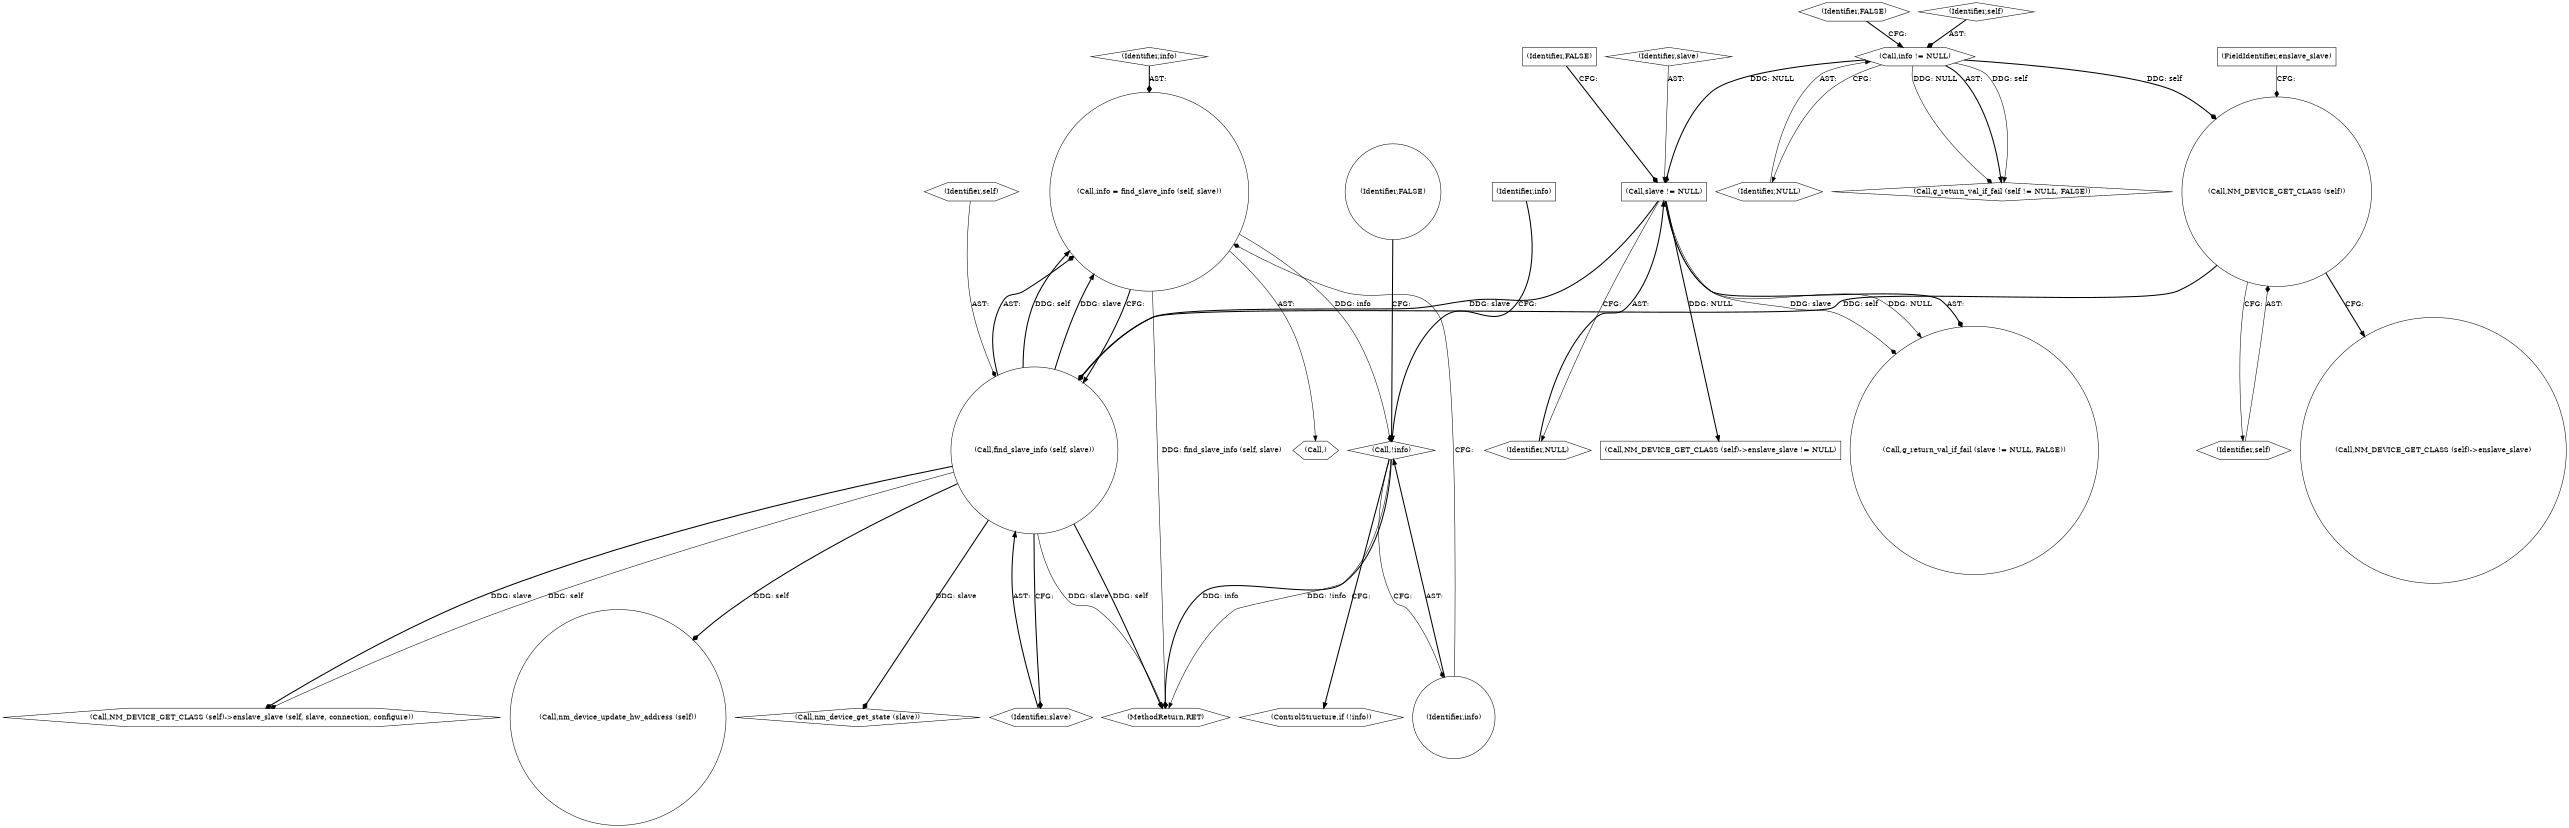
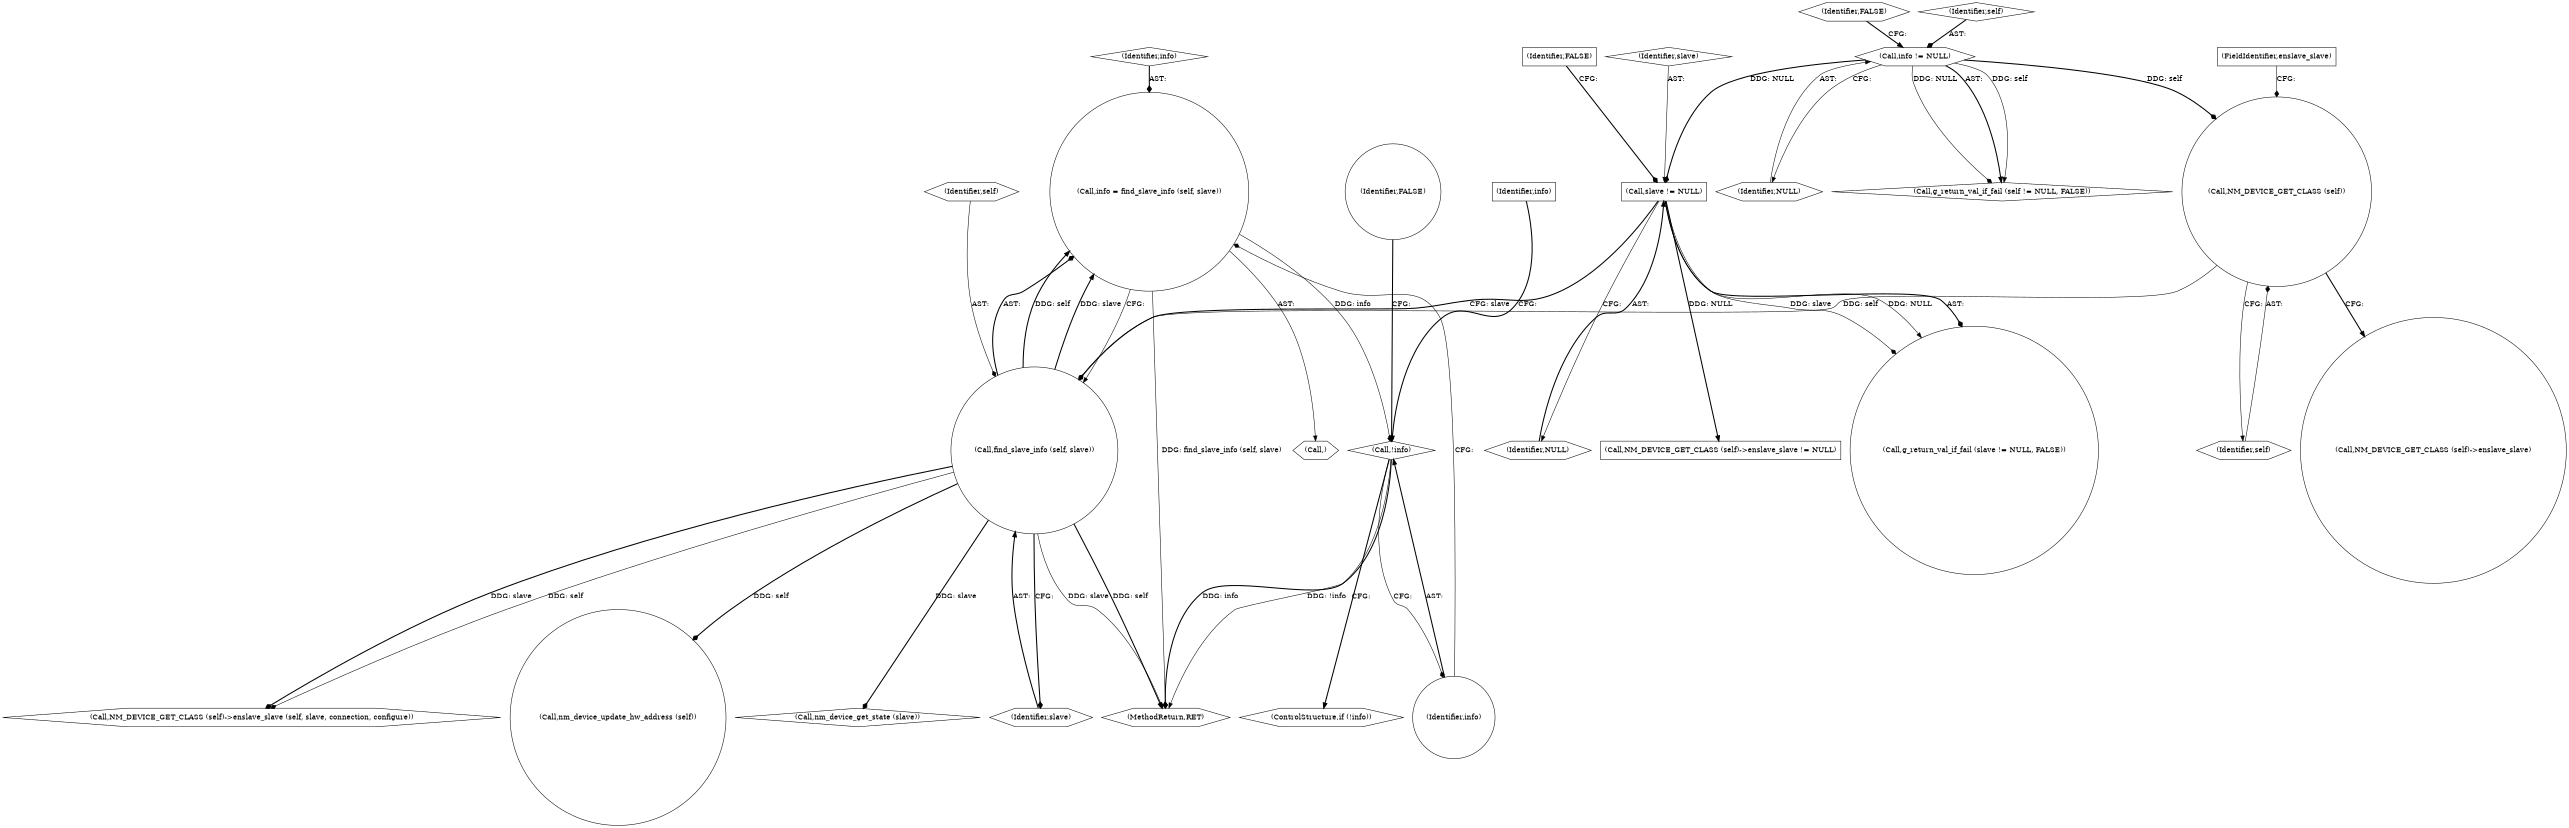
(1490, 304) -> (1490, 304)
(1645, 312) -> (1645, 312)
(1111, 335) -> (1111, 335)
